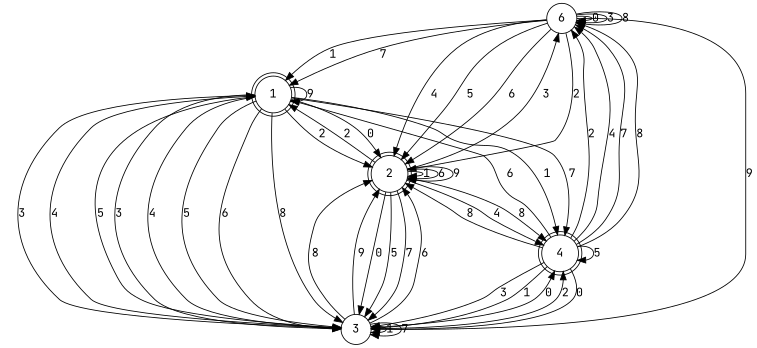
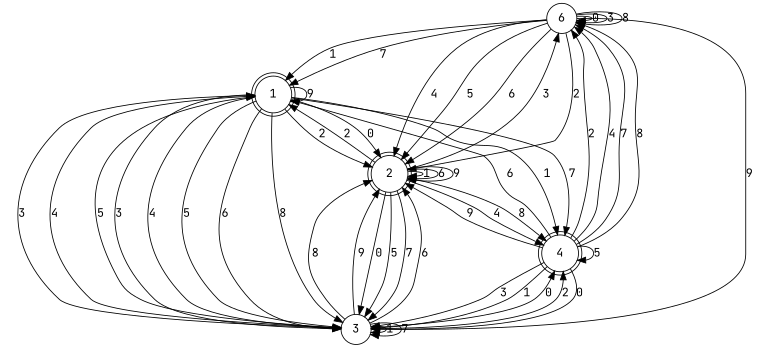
(470, 214) -> (470, 214)
